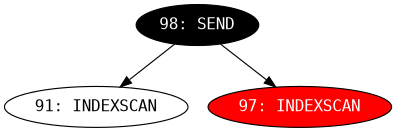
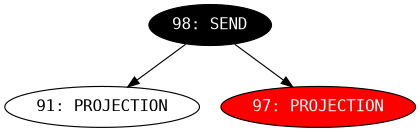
(96, 107) -> (102, 107)
(300, 107) -> (318, 107)
